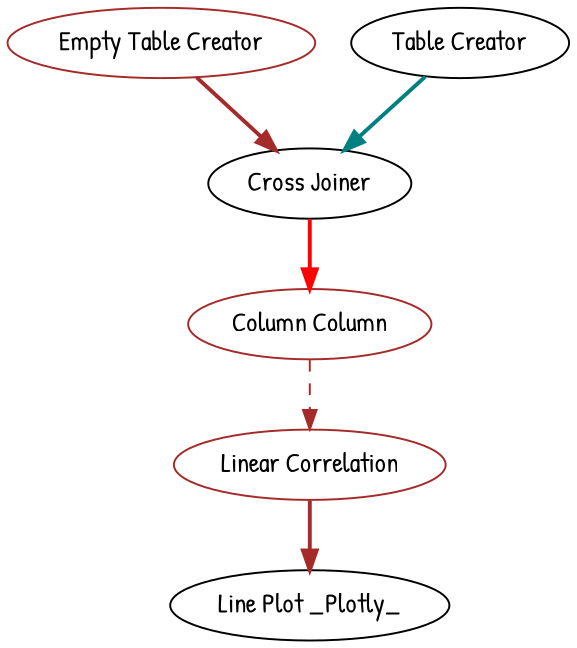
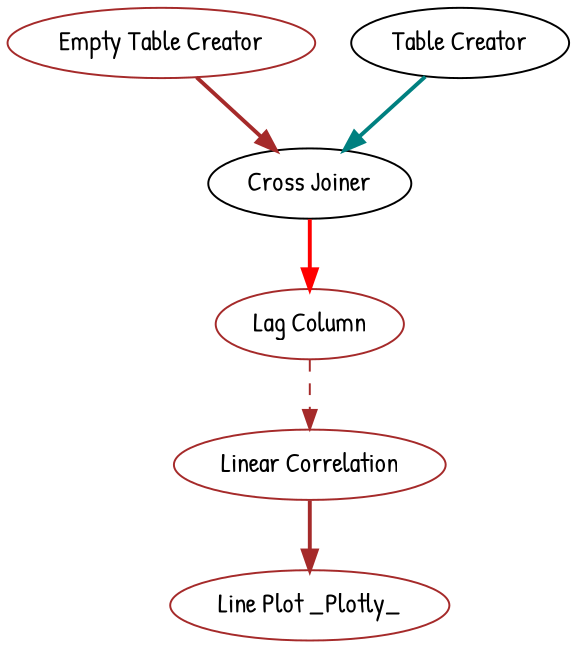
(310, 324) -> (310, 324)
(310, 605) -> (310, 605)
